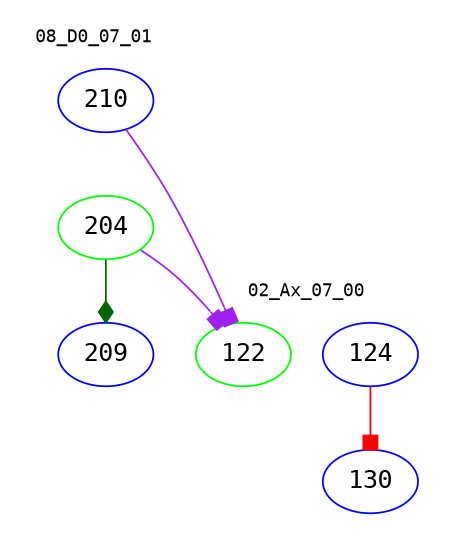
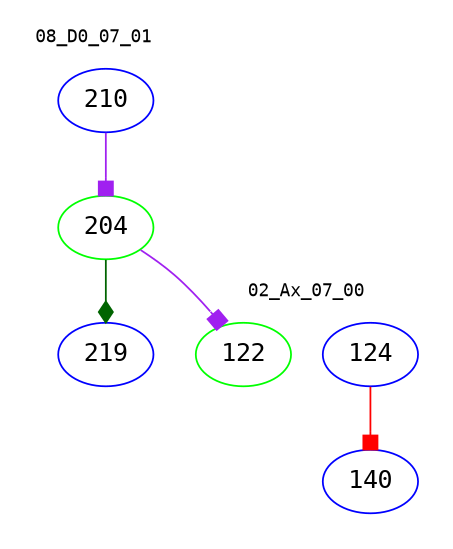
(180, 216) -> (106, 155)
(106, 355) -> (106, 355)
(370, 482) -> (370, 482)
